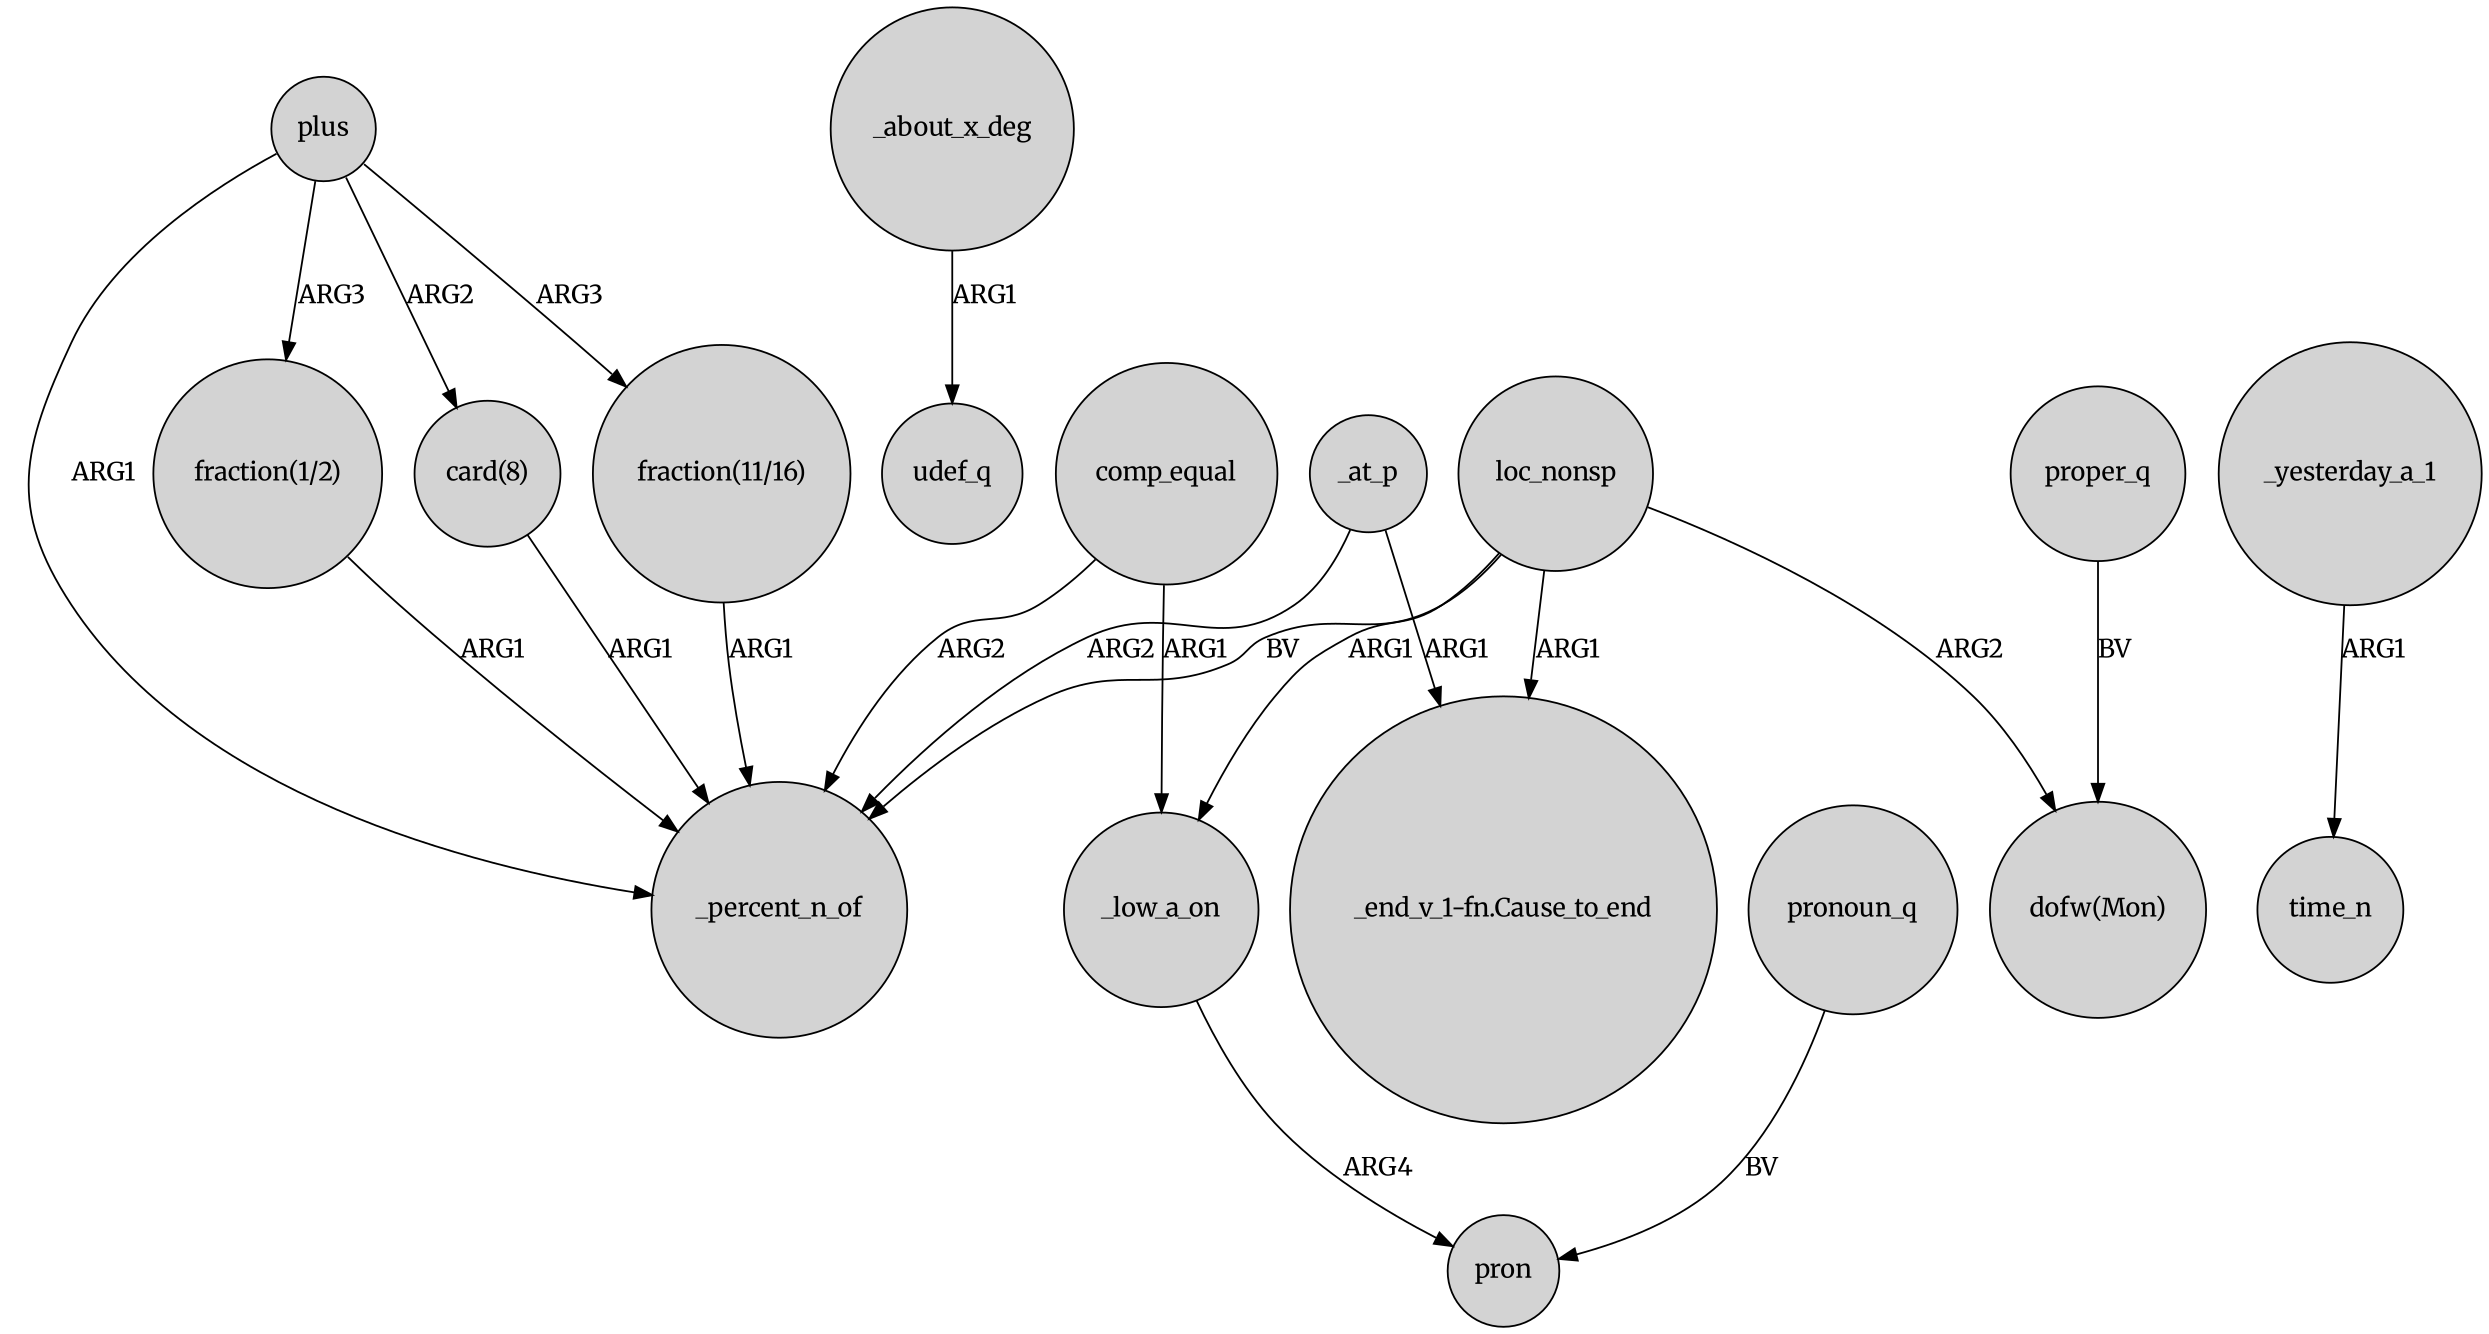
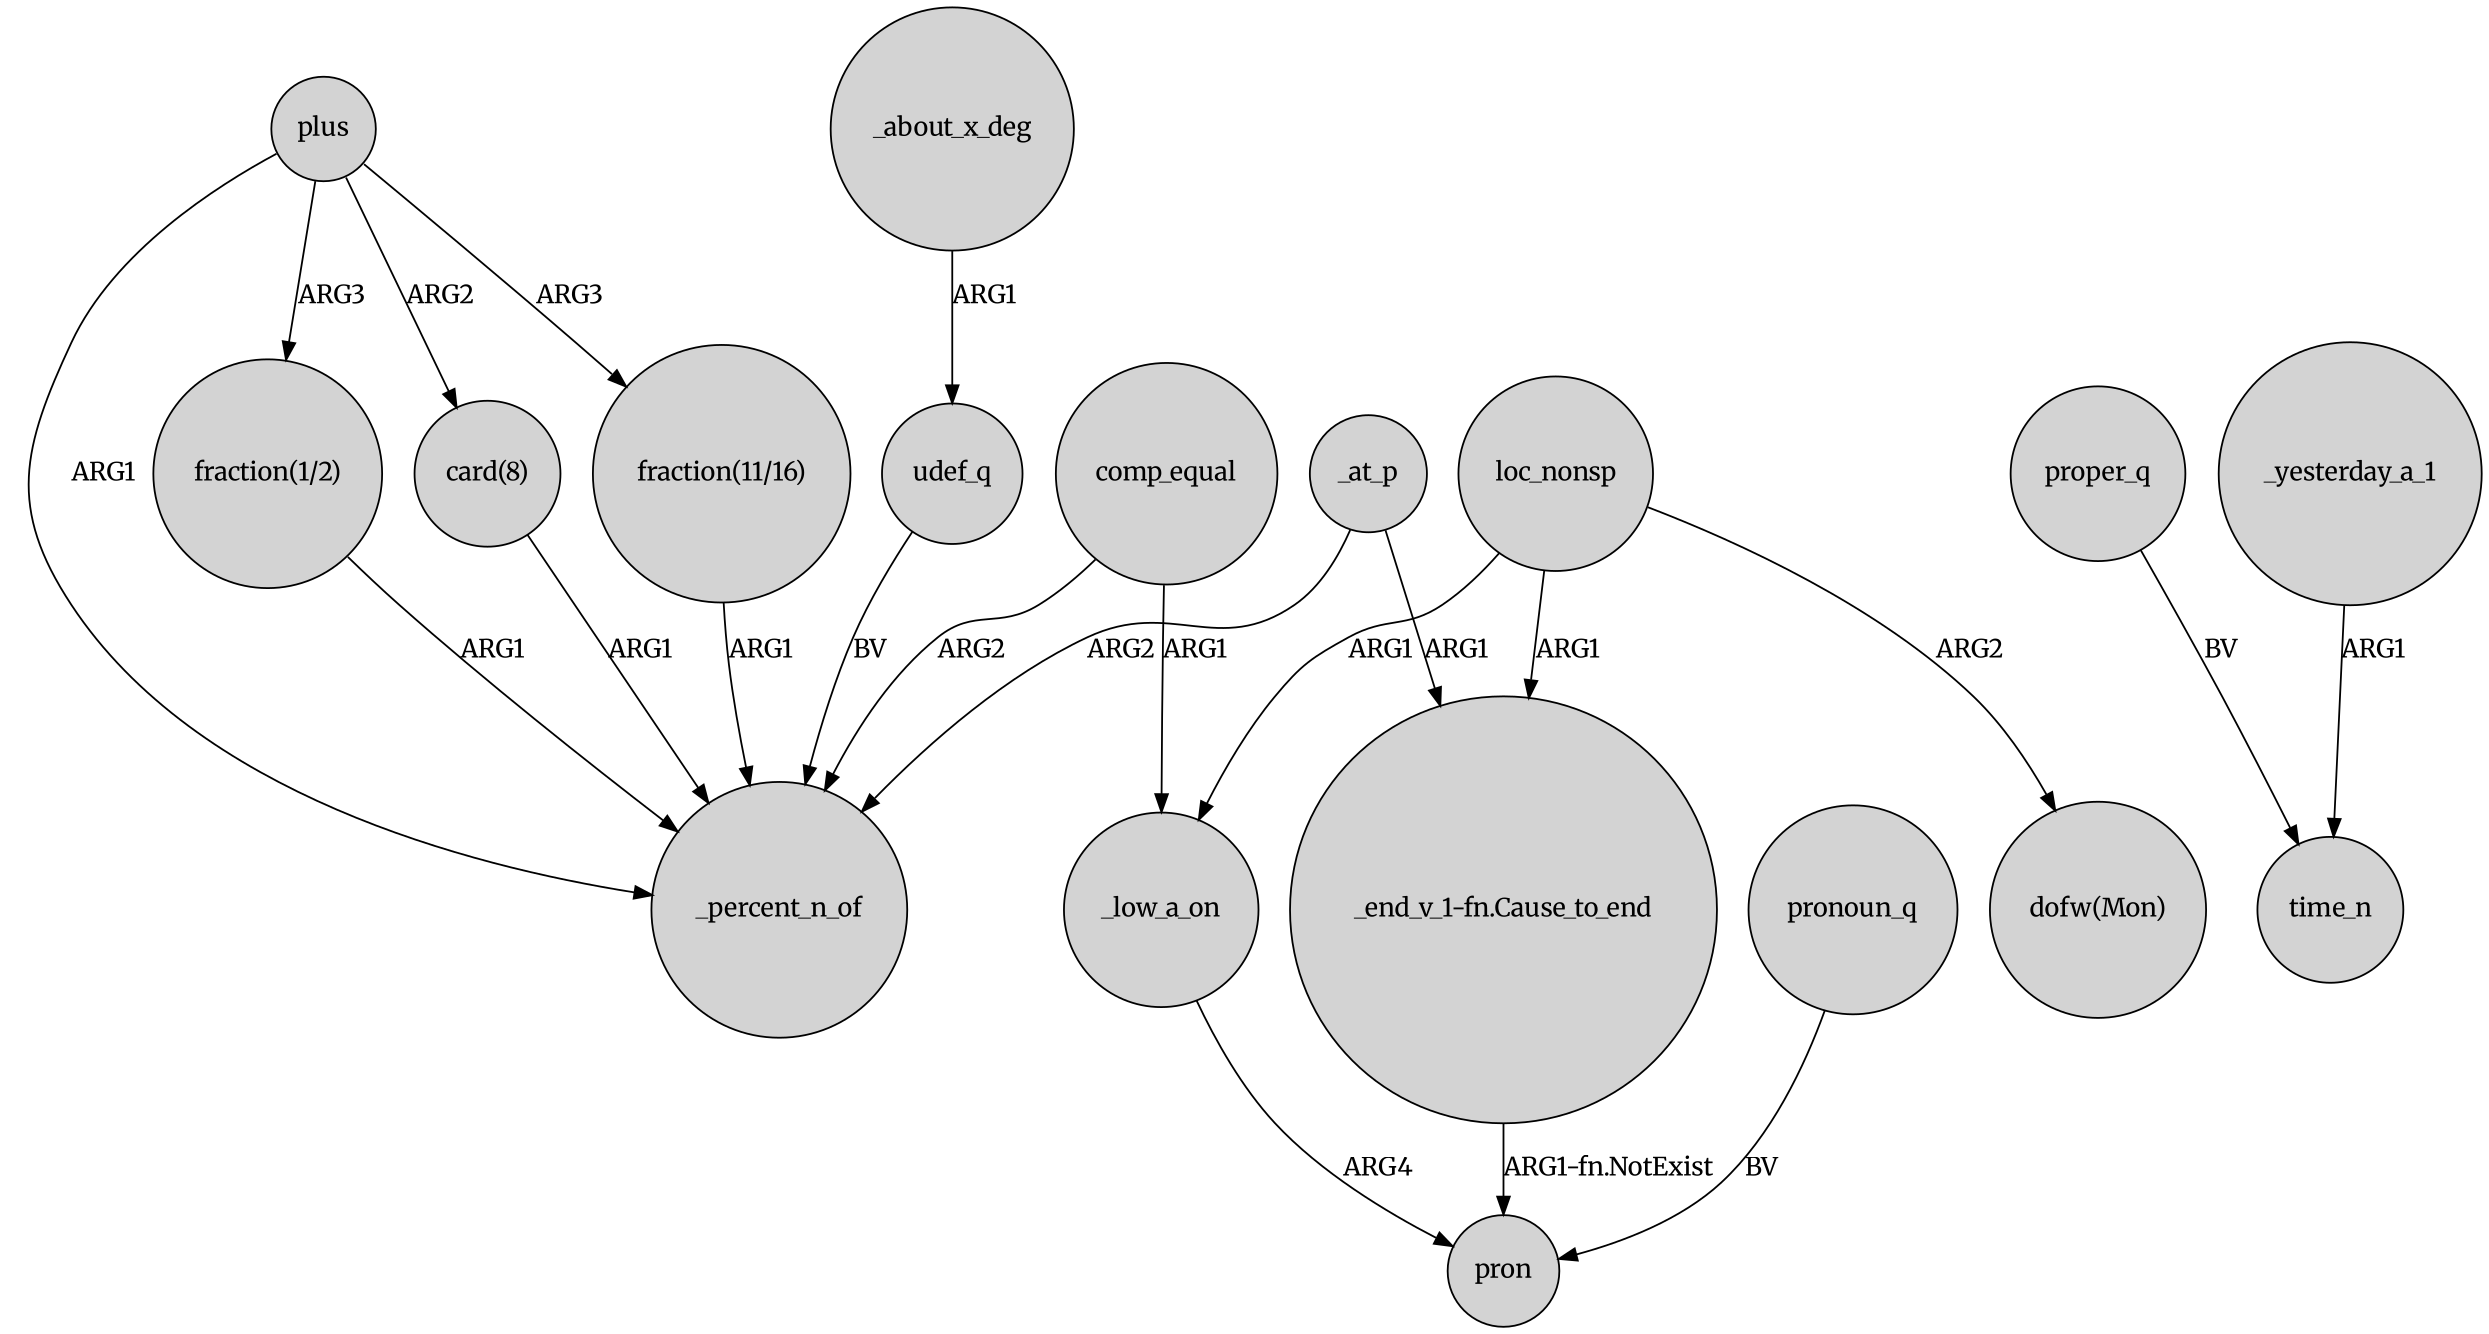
(2098, 673) -> (2218, 688)
(1191, 675) -> (850, 644)
none -> (1503, 1160)
